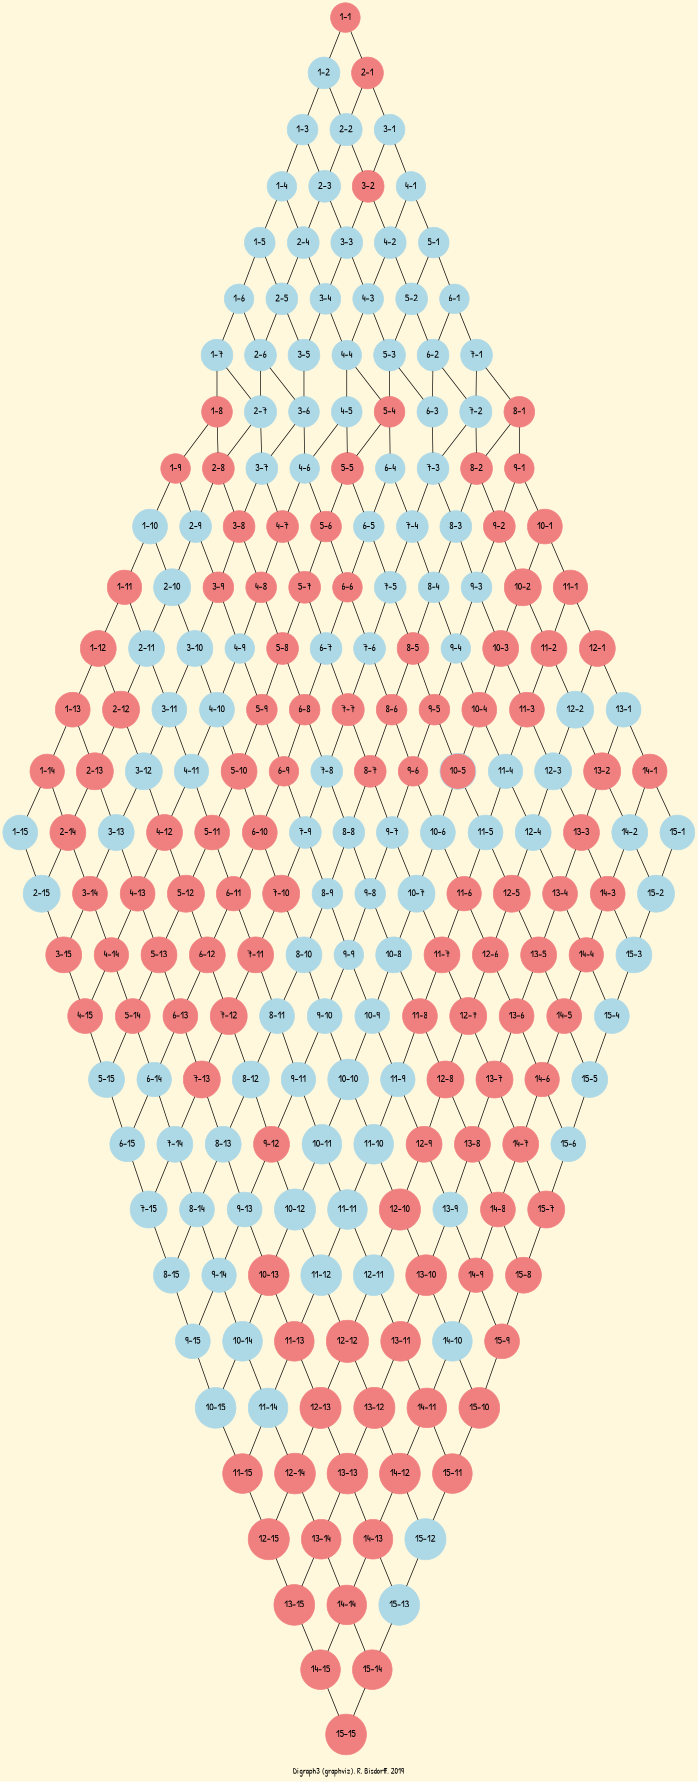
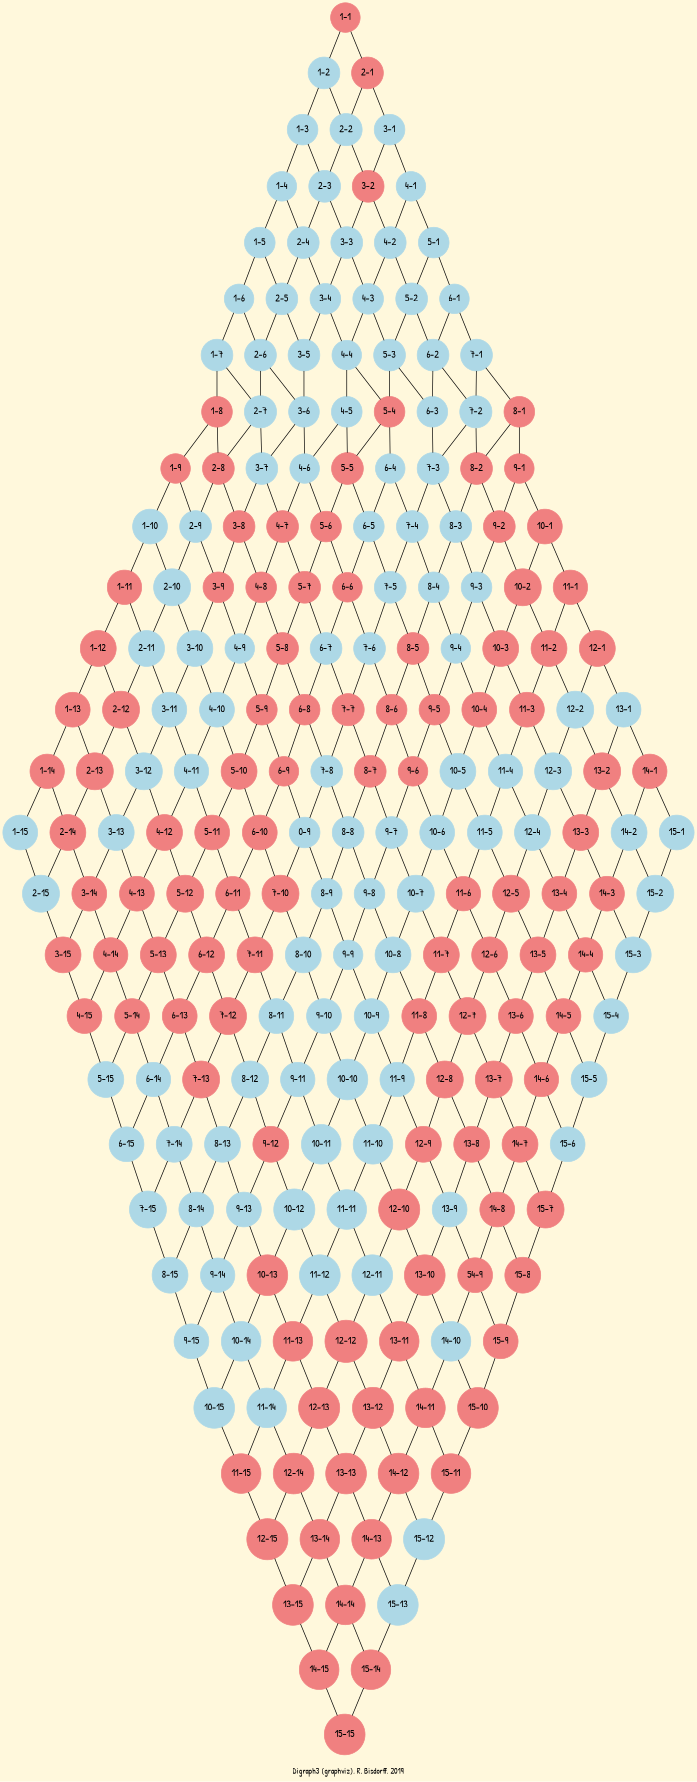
(458, 771) -> (458, 771)
(305, 833) -> (305, 833)
(476, 1275) -> (475, 1275)
